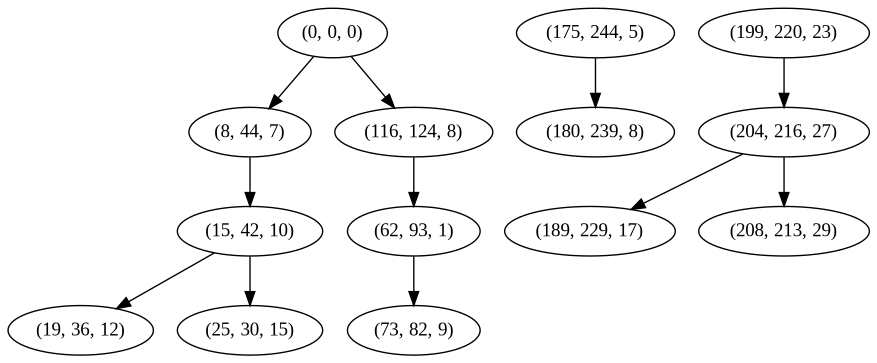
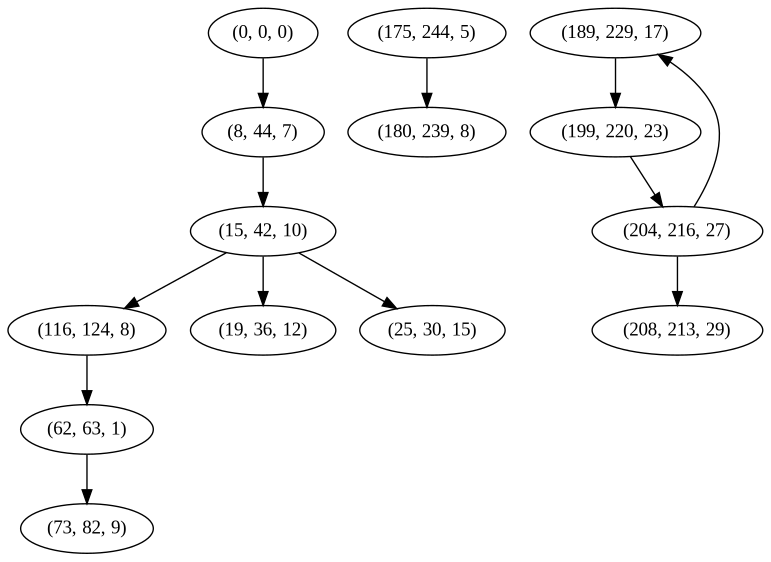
none -> (616, 76)
(368, 77) -> (181, 277)
(414, 231) -> (87, 429)
